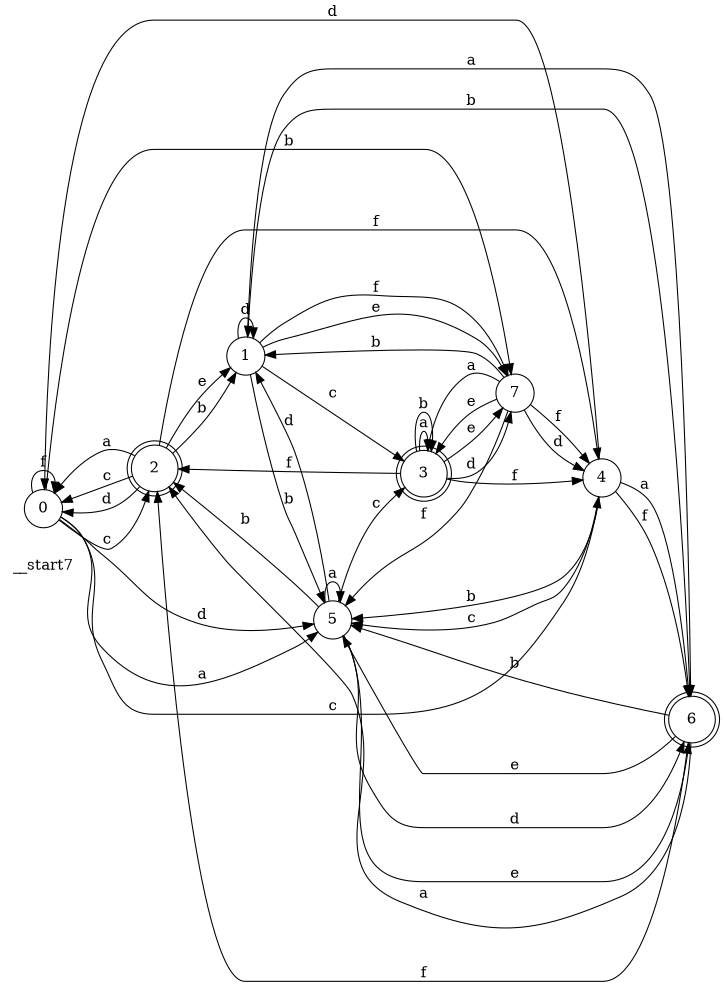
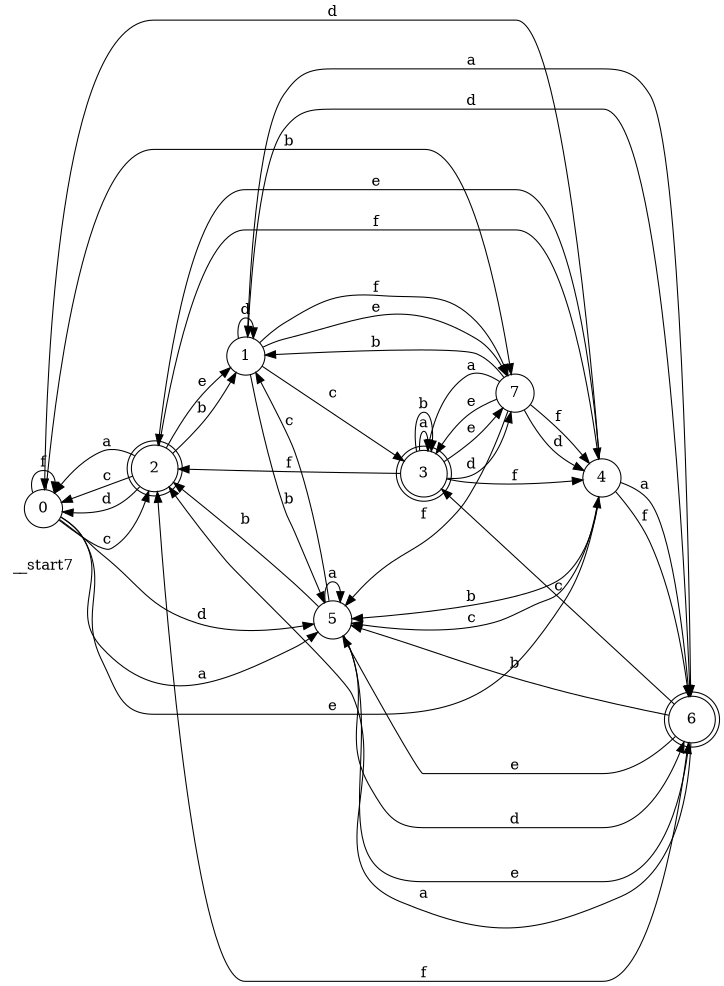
(472, 101) -> (472, 101)
none -> (392, 190)
(289, 421) -> (289, 421)
(360, 544) -> (573, 611)
(333, 706) -> (333, 706)
